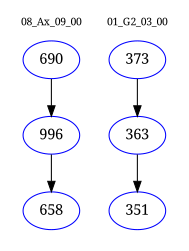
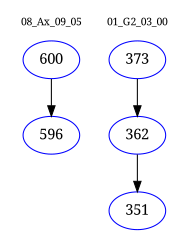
(51, 23) -> (51, 23)
(51, 60) -> (51, 60)
(51, 135) -> (51, 135)
(137, 135) -> (137, 135)
(51, 211) -> none
